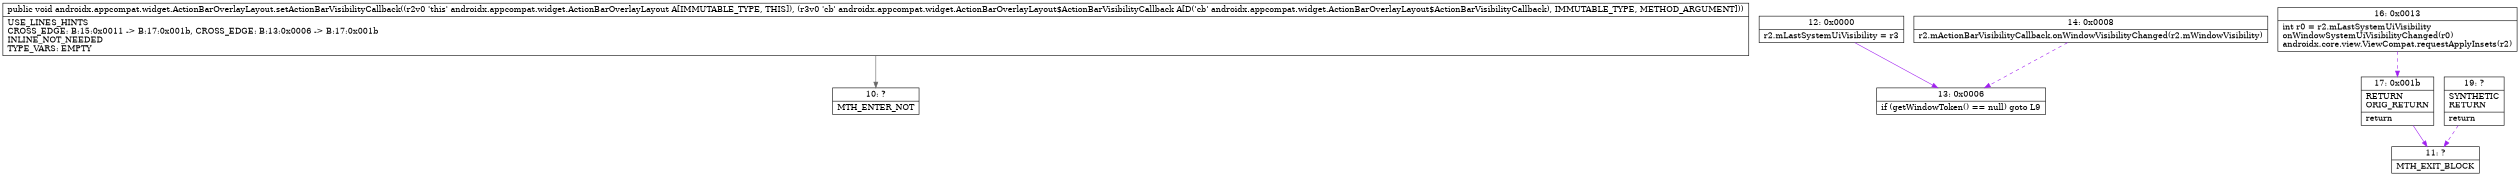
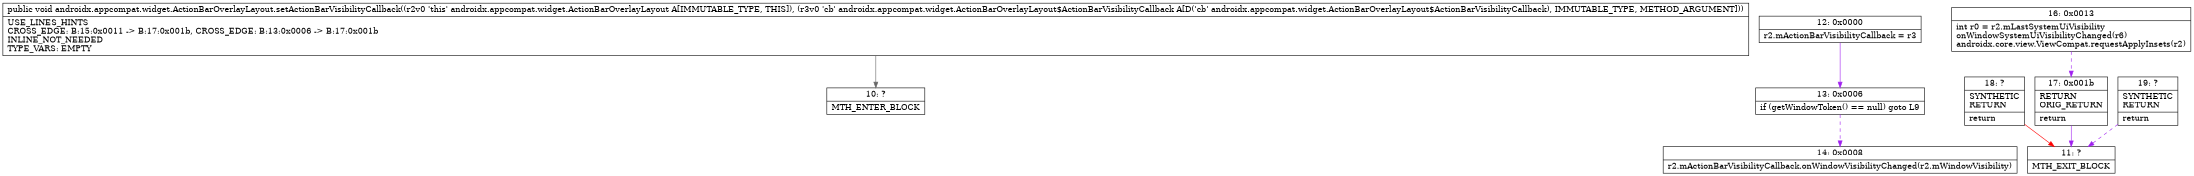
(1831, 36) -> (1840, 36)
(2368, 36) -> (2042, 36)
(2029, 64) -> (1840, 128)
none -> (1995, 101)
(876, 107) -> (876, 107)
